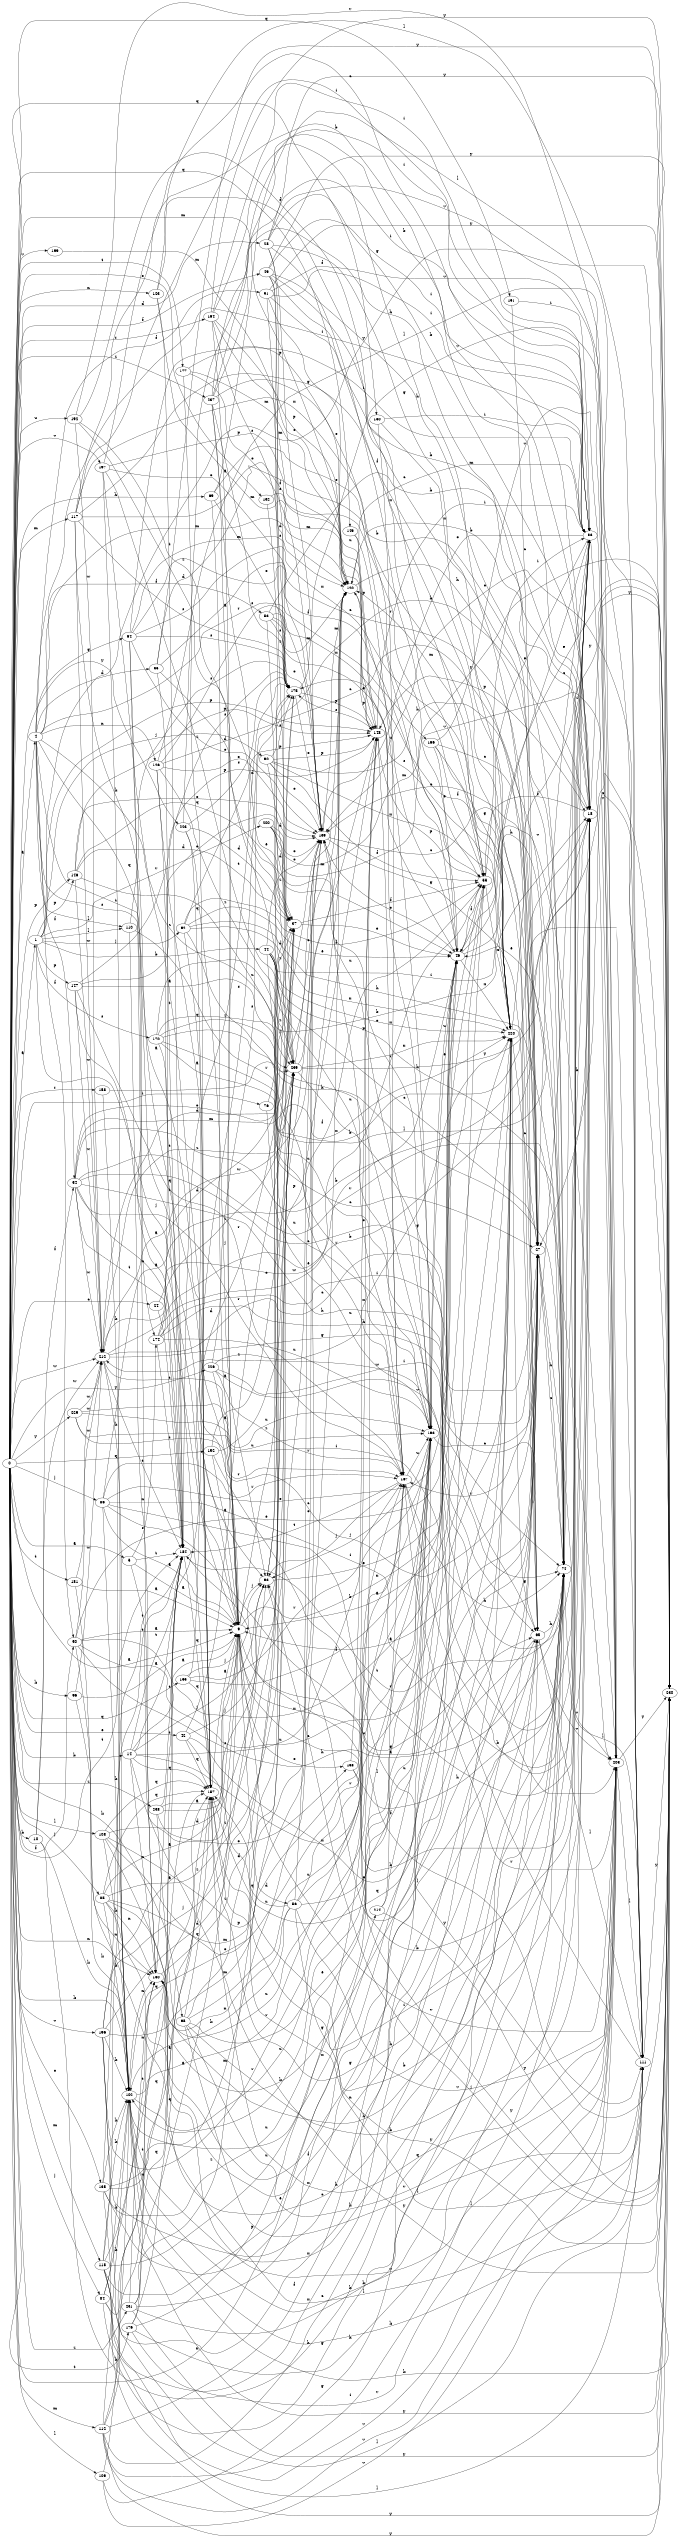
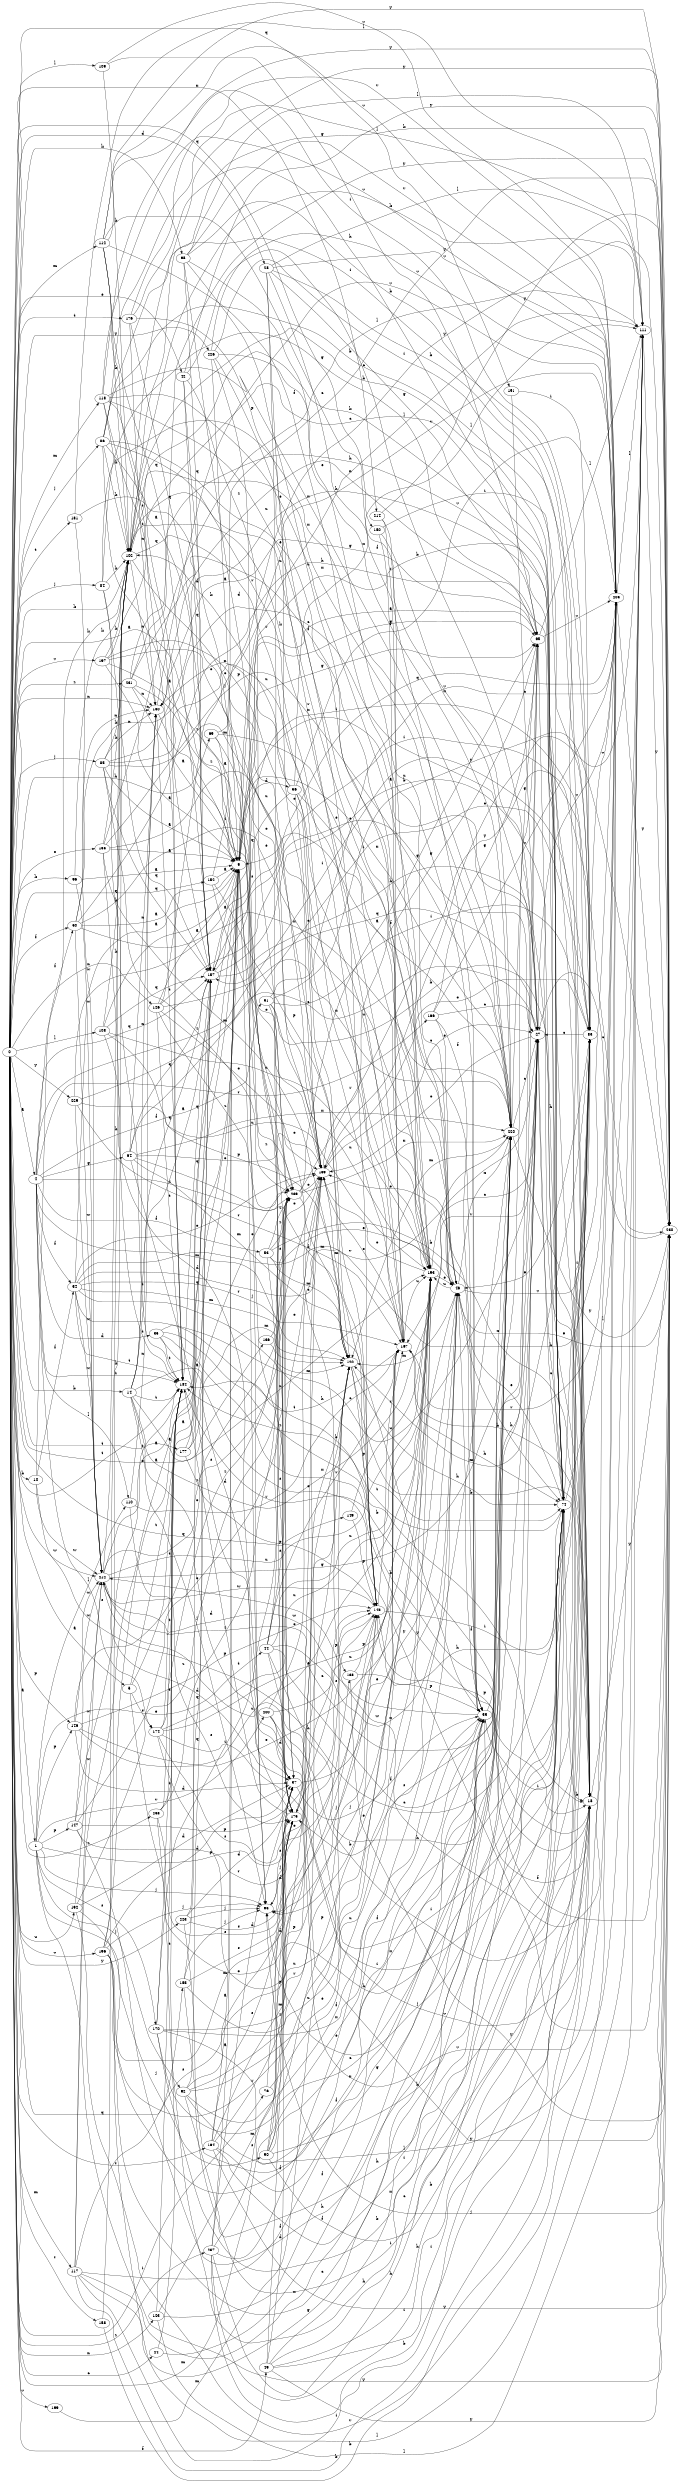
(266, 500) -> (266, 1340)
(107, 726) -> (73, 975)
(156, 954) -> (156, 1712)
